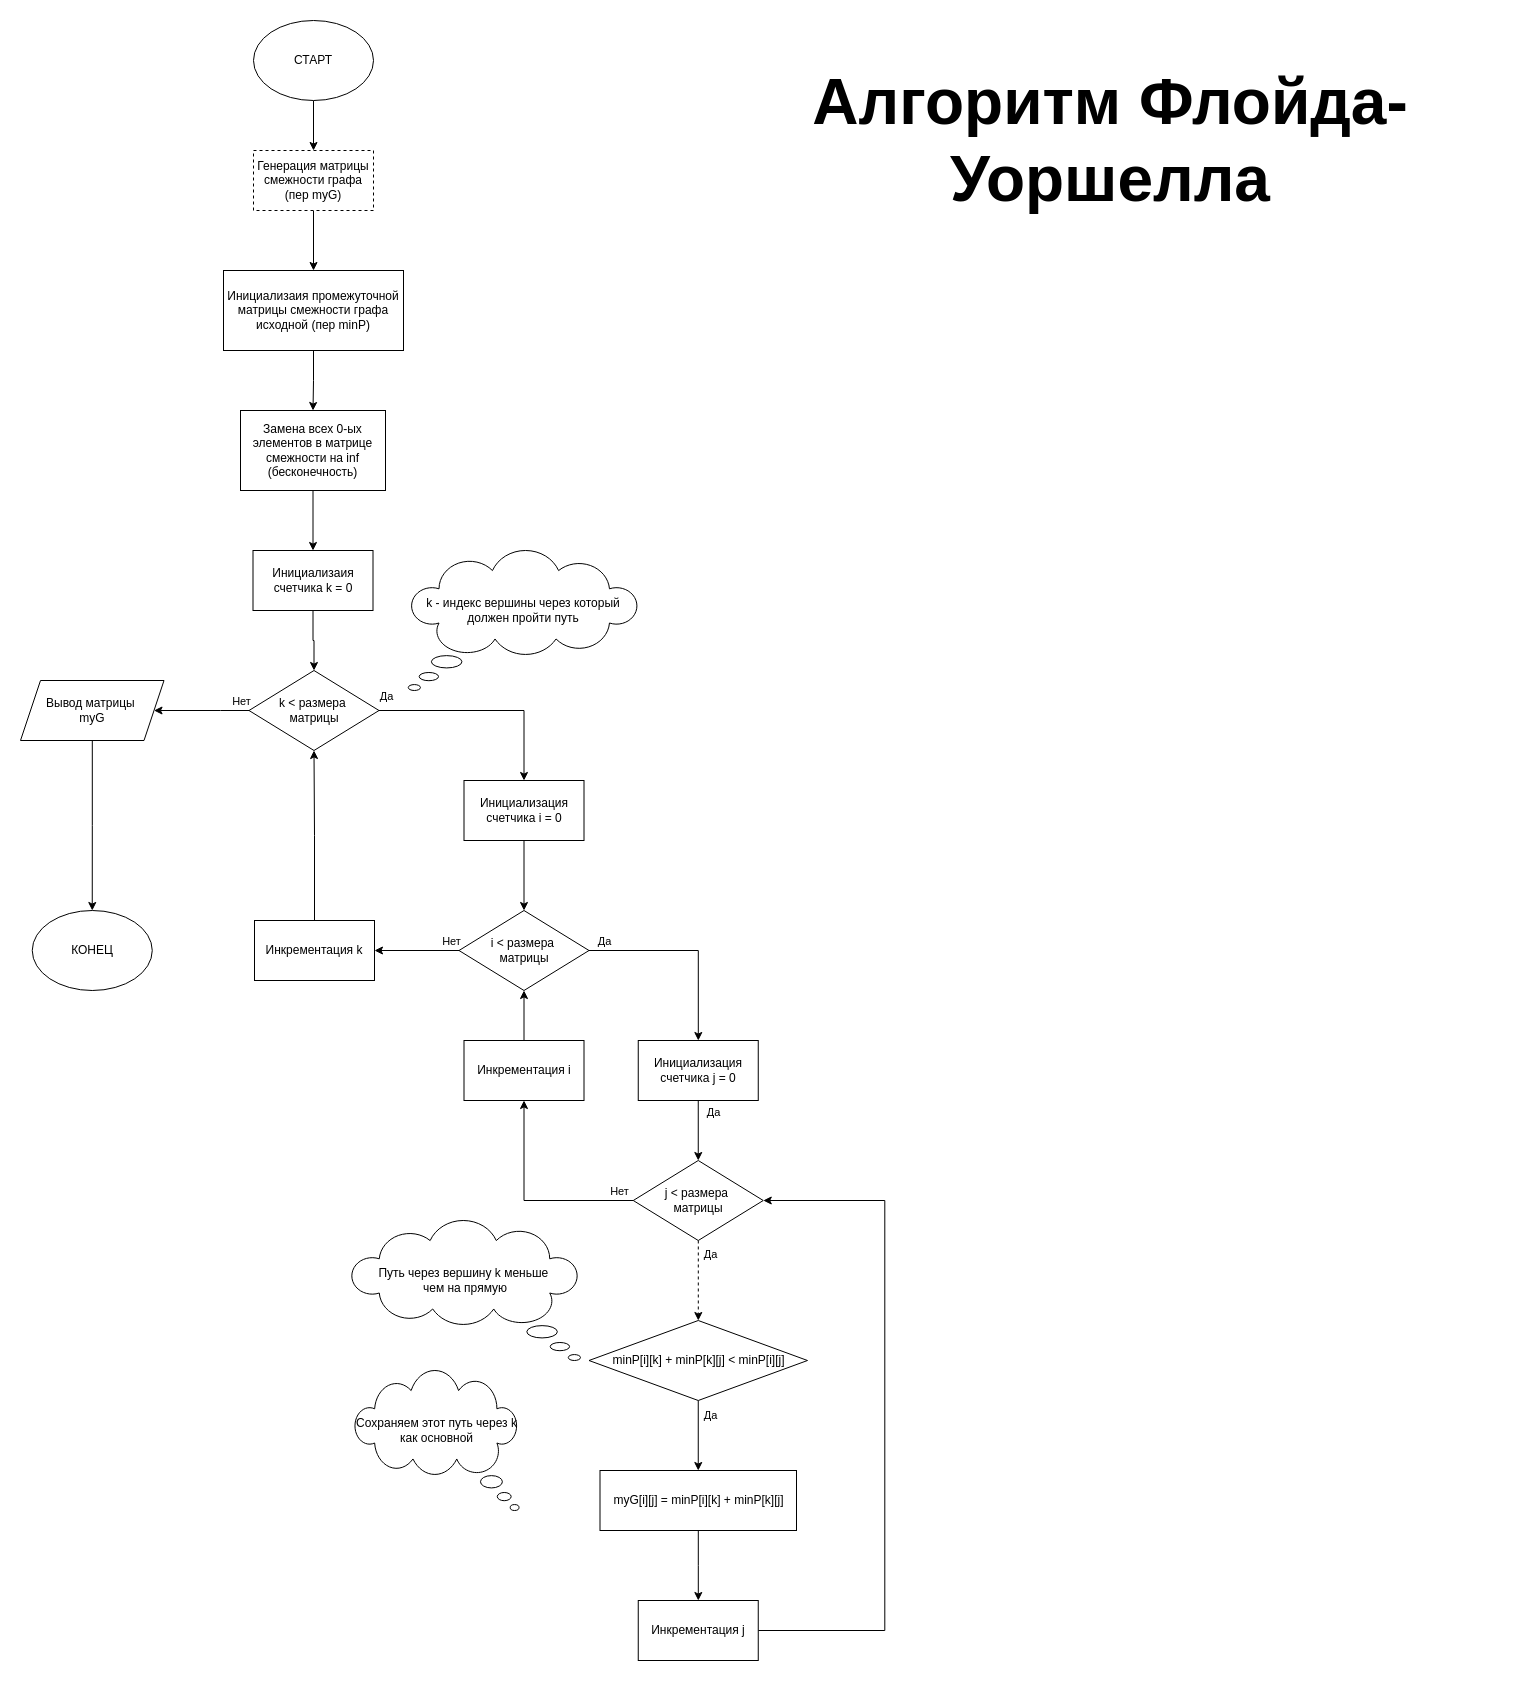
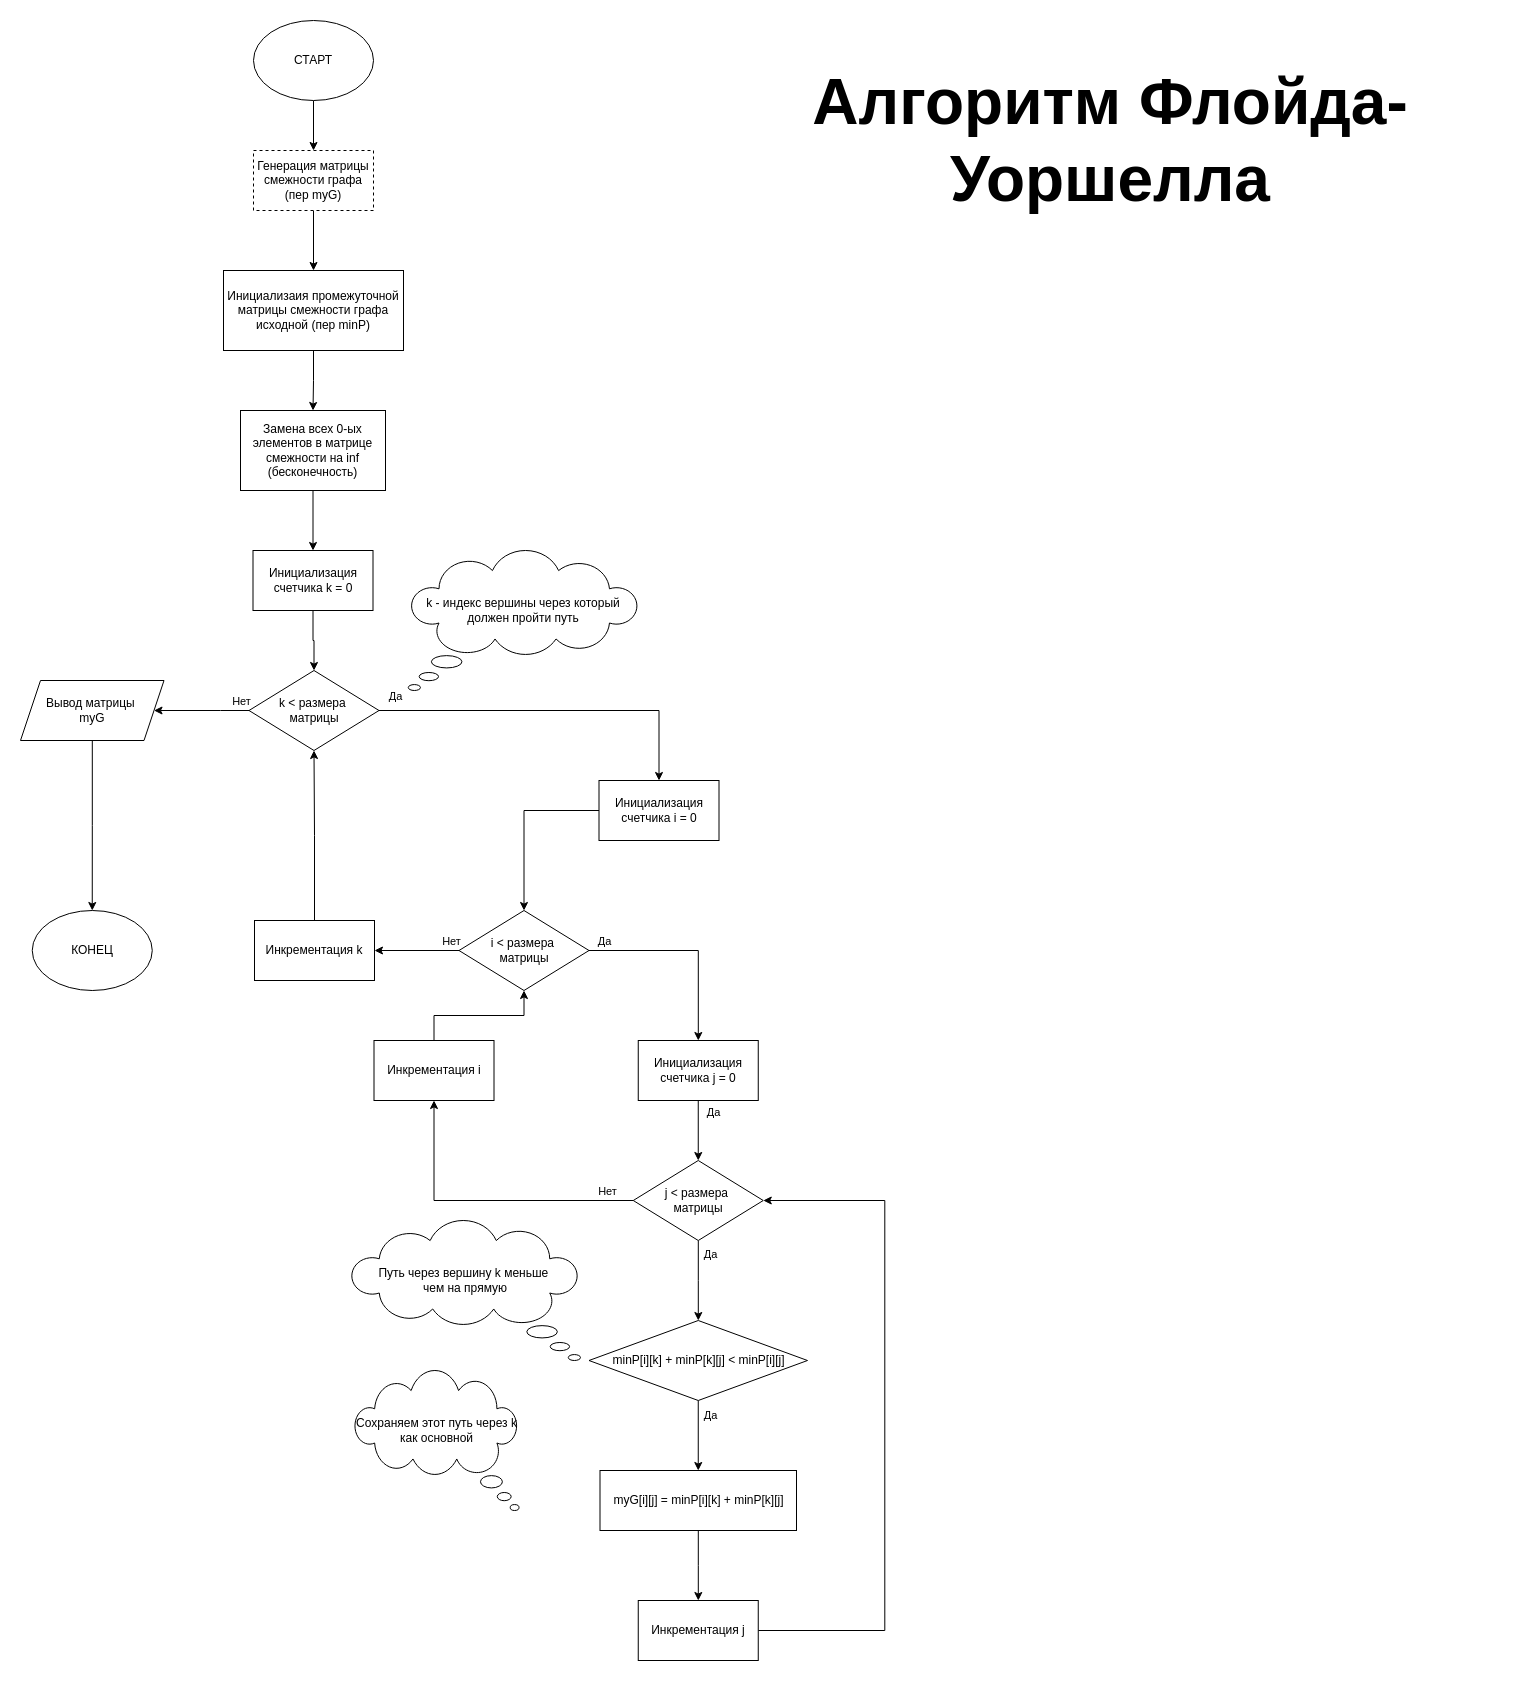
(314, 581) -> (314, 581)
(524, 811) -> (659, 811)
(524, 1071) -> (434, 1071)
(698, 1276) -> (698, 1276)
